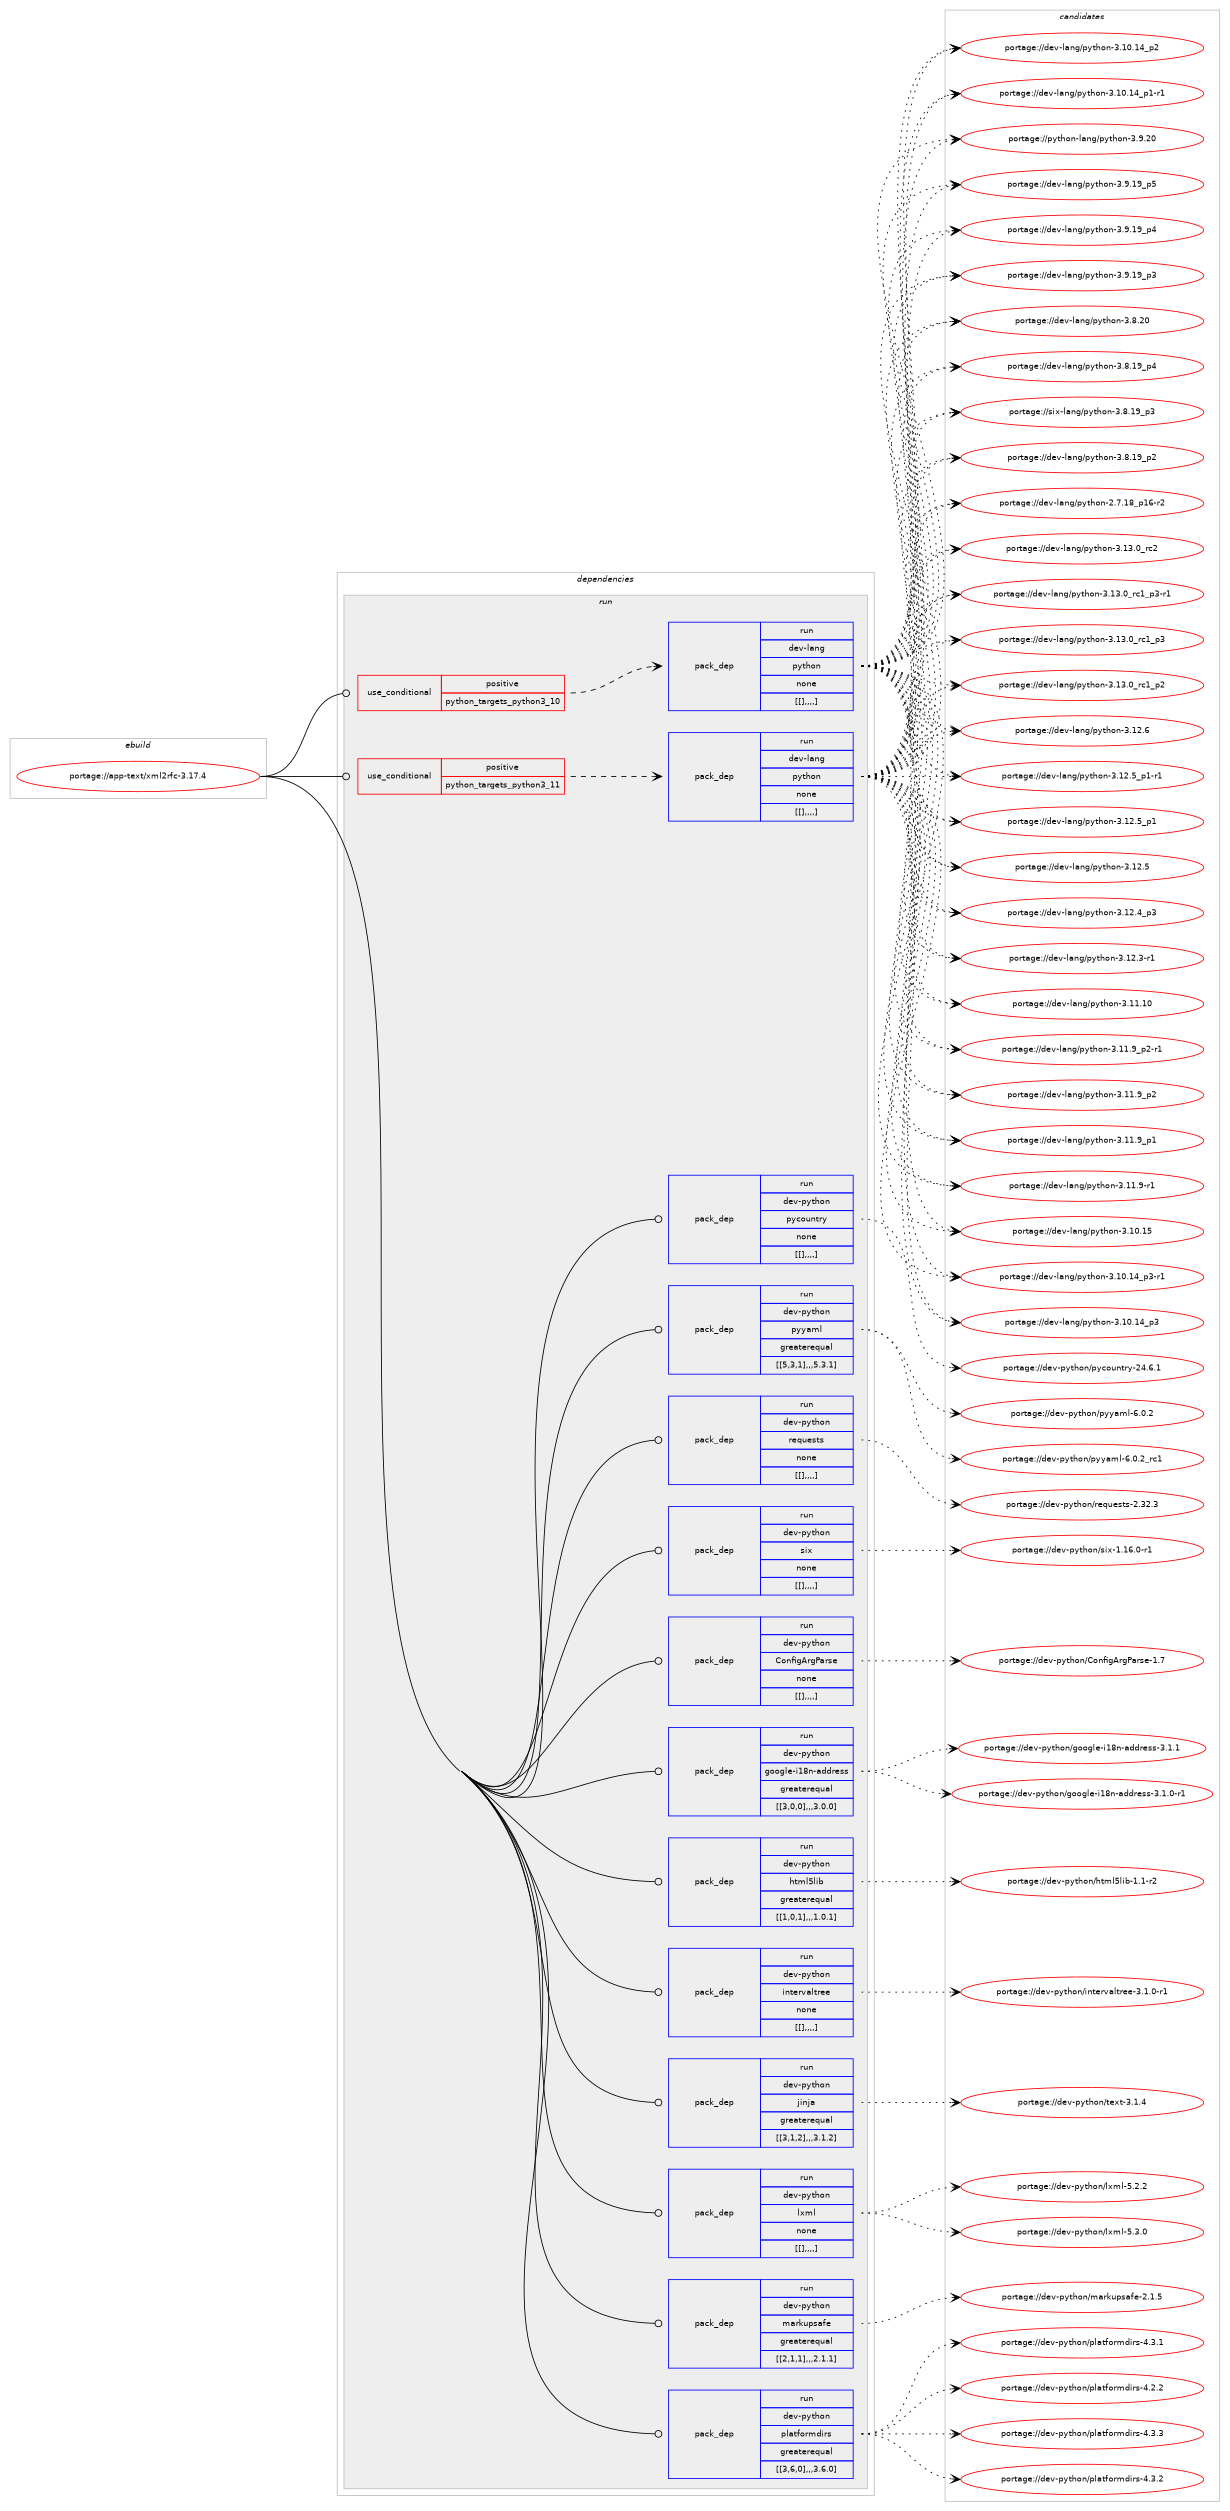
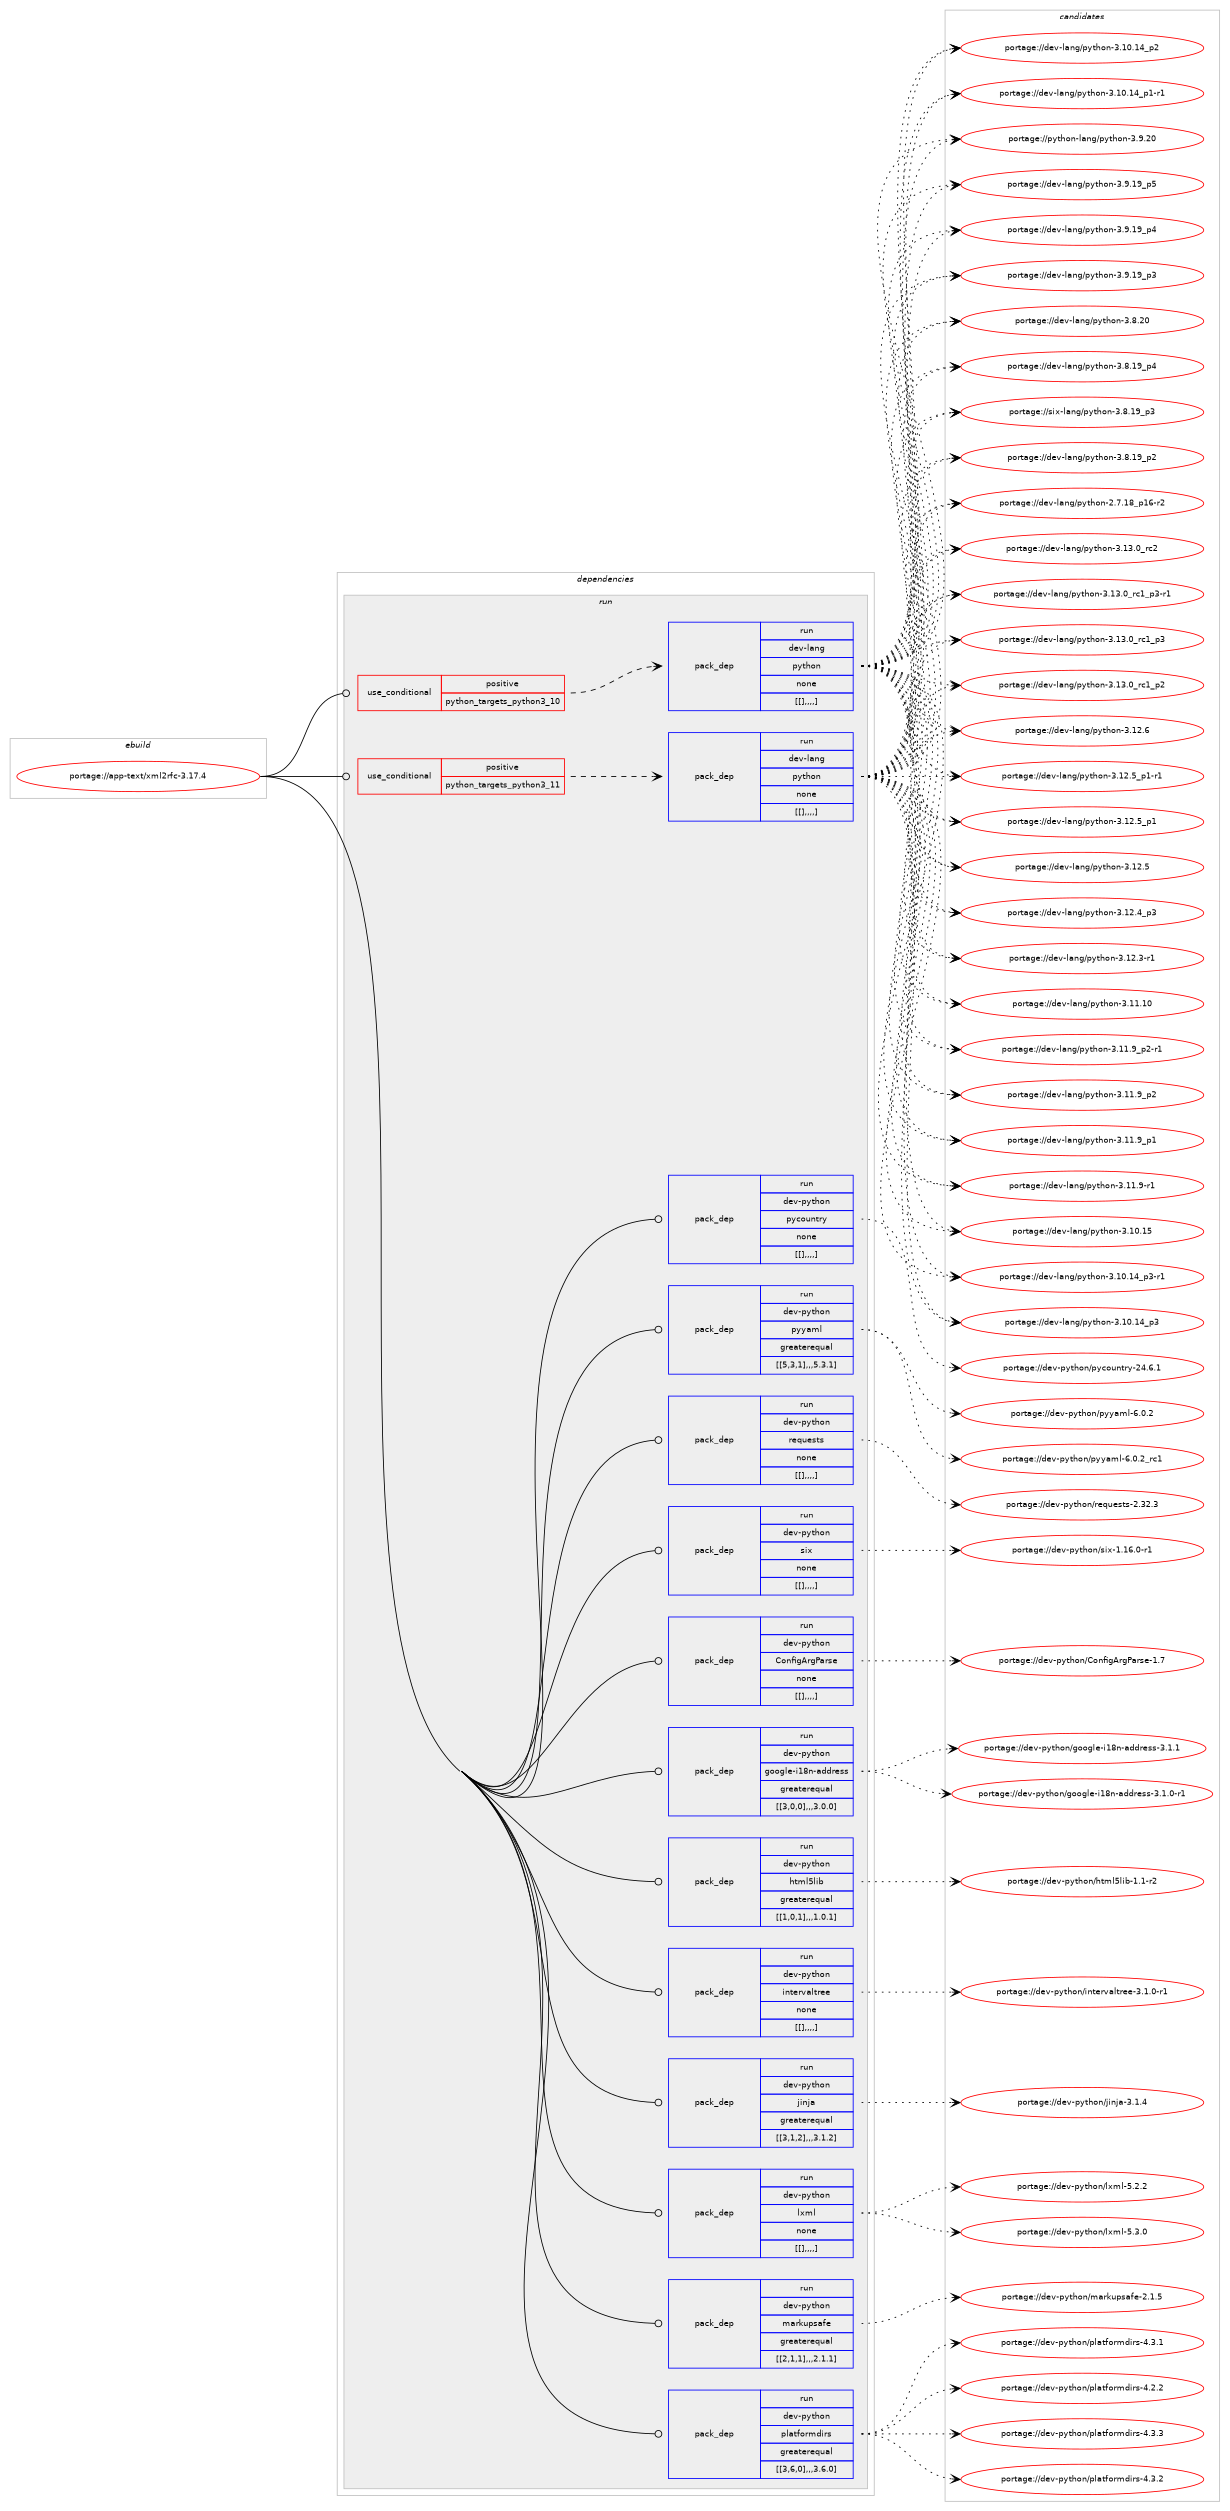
(1082, 2103) -> (1082, 2103)
